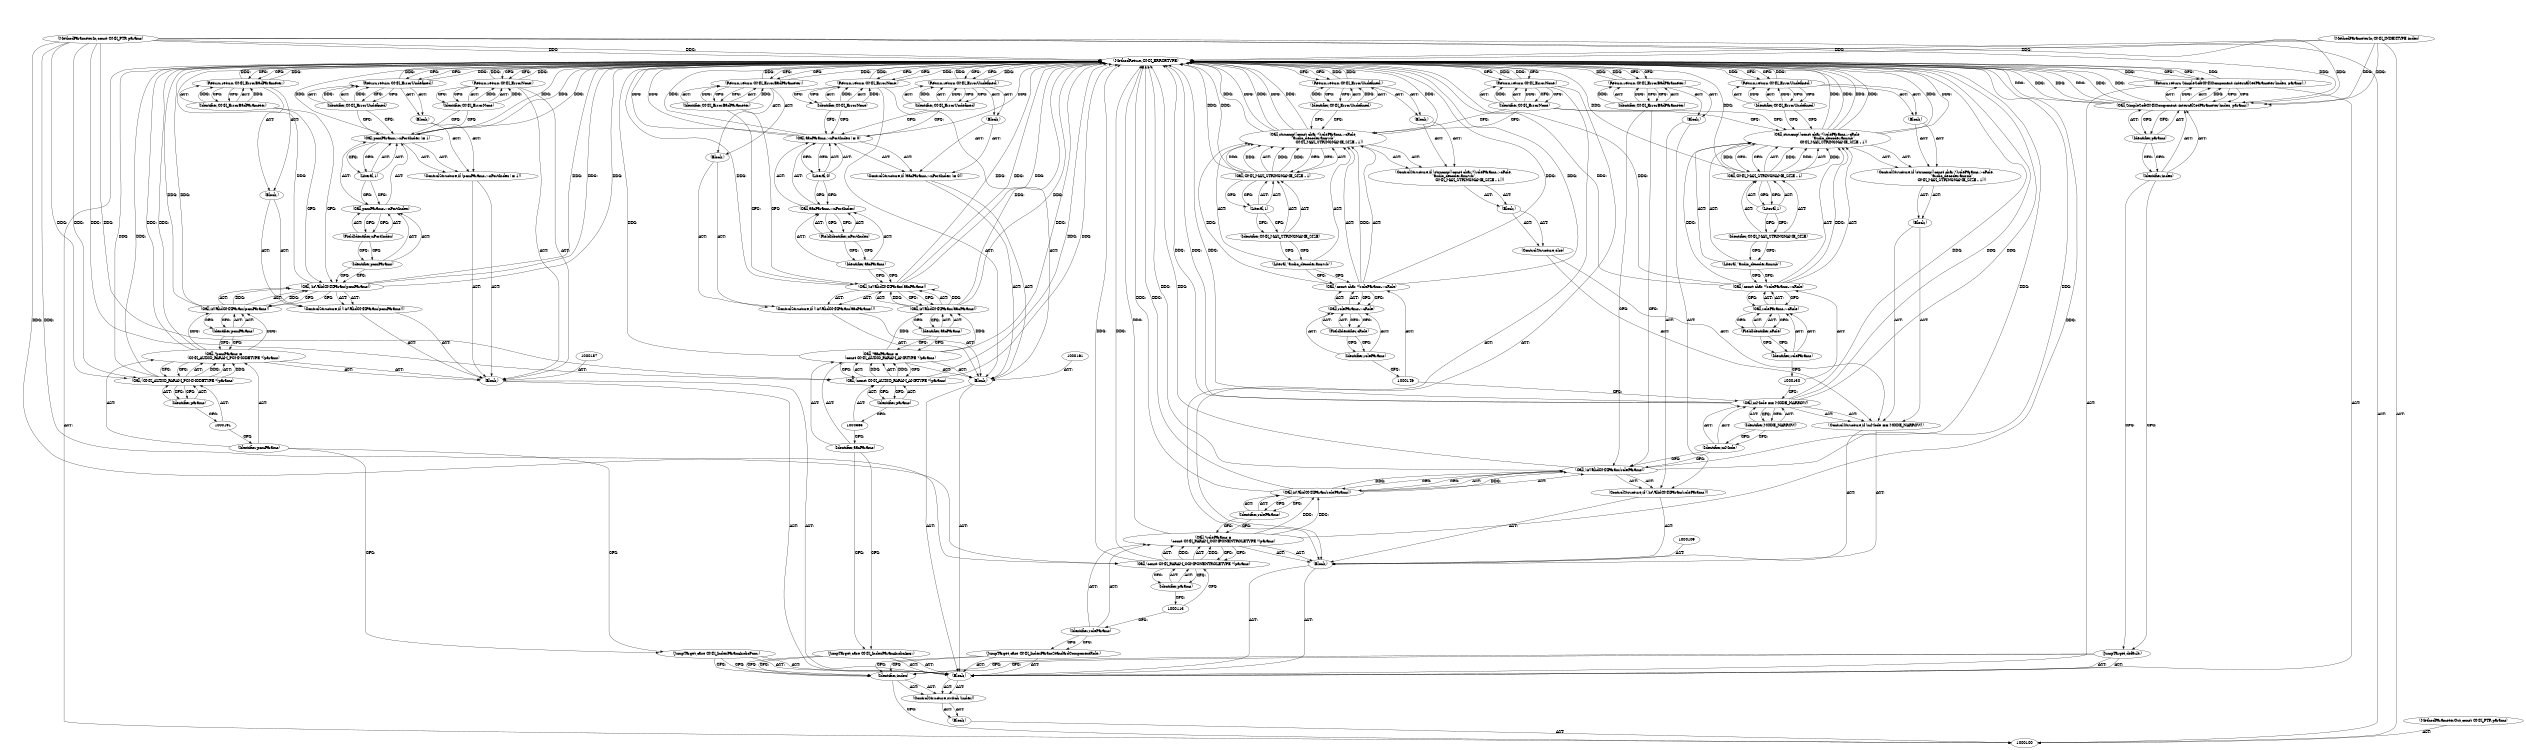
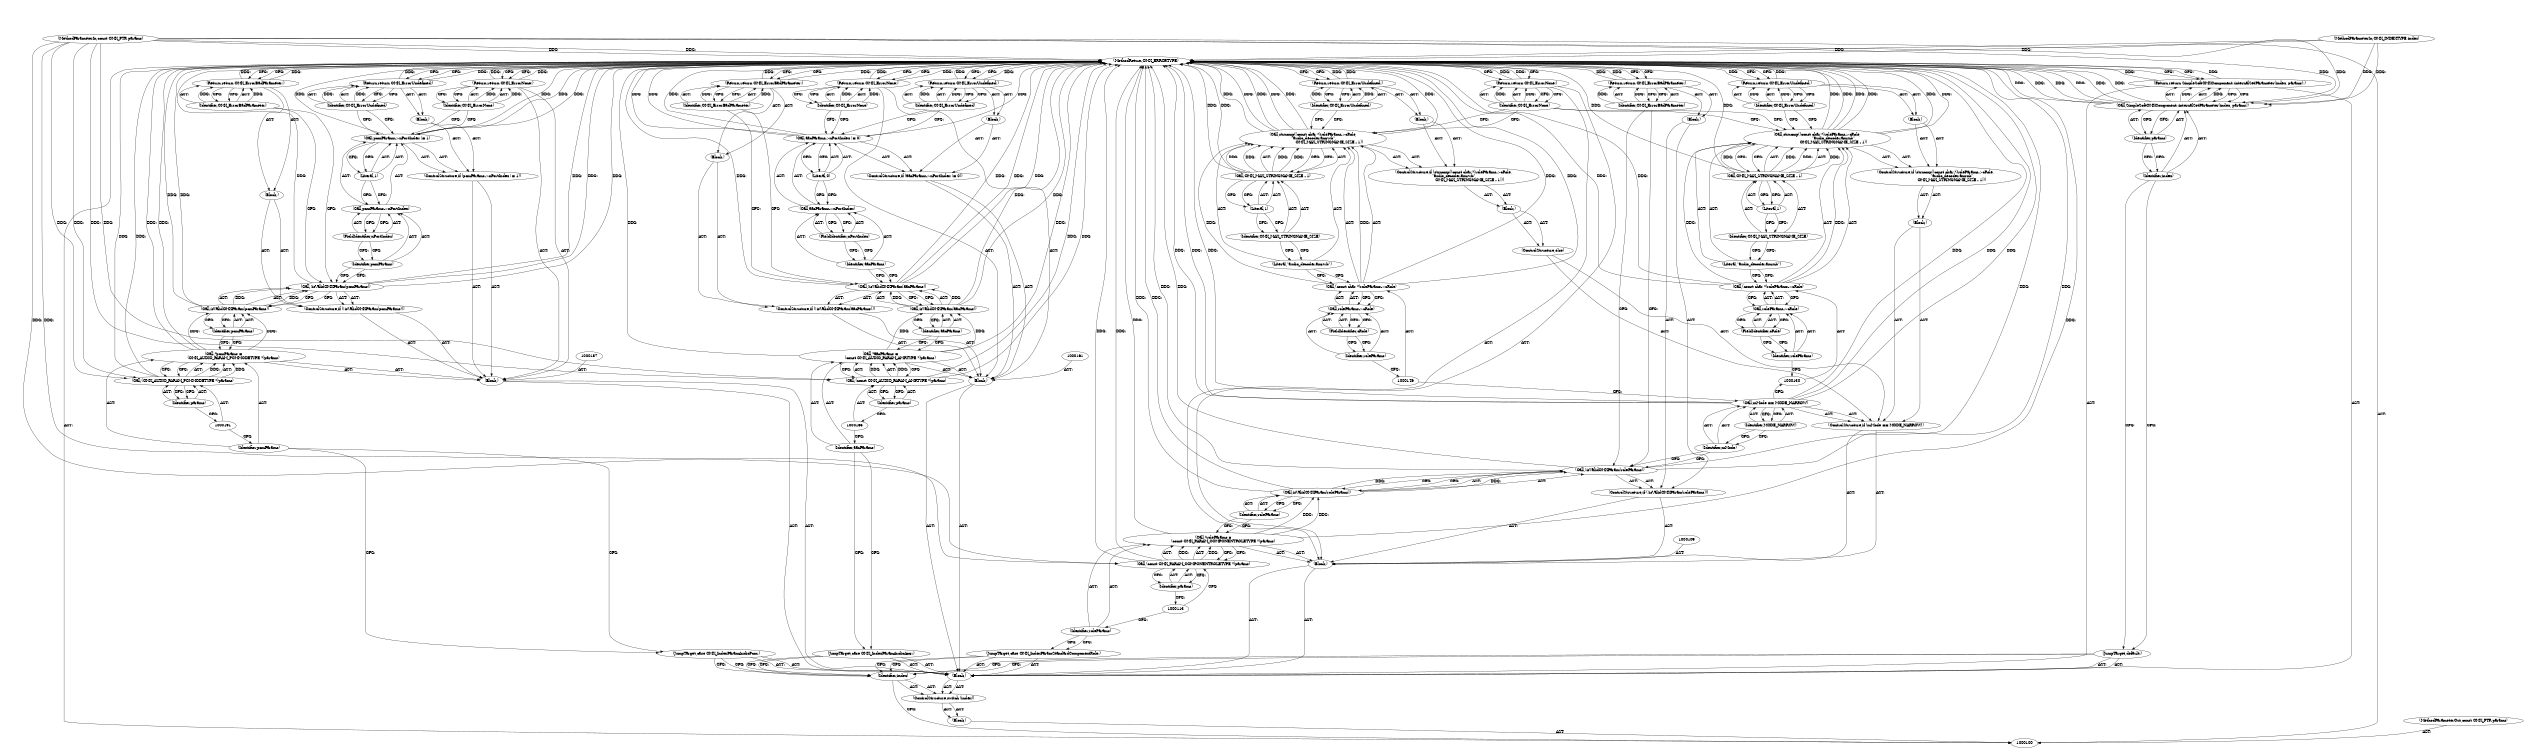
(1788, 392) -> (1774, 391)
(855, 426) -> (855, 426)
(2396, 561) -> none
